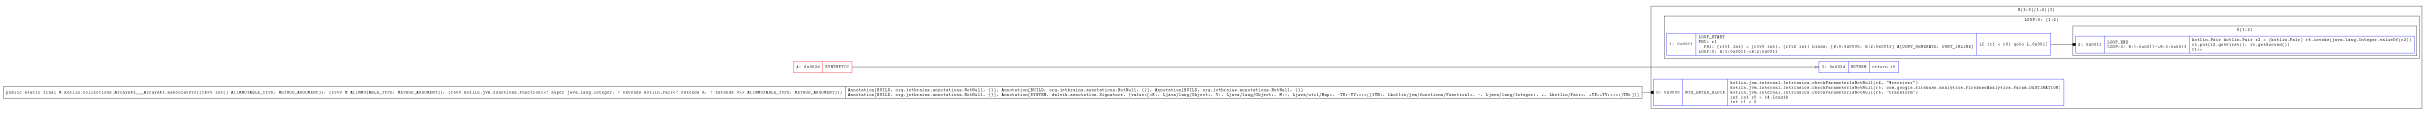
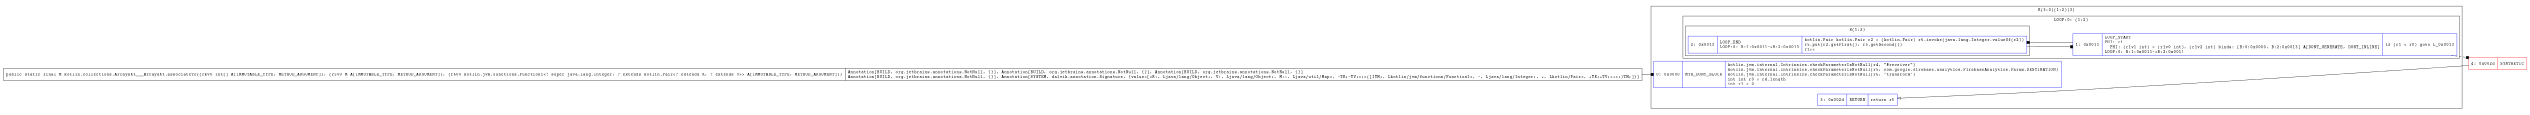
none -> (2048, 47)
none -> (2457, 56)
(1705, 92) -> (1704, 74)
